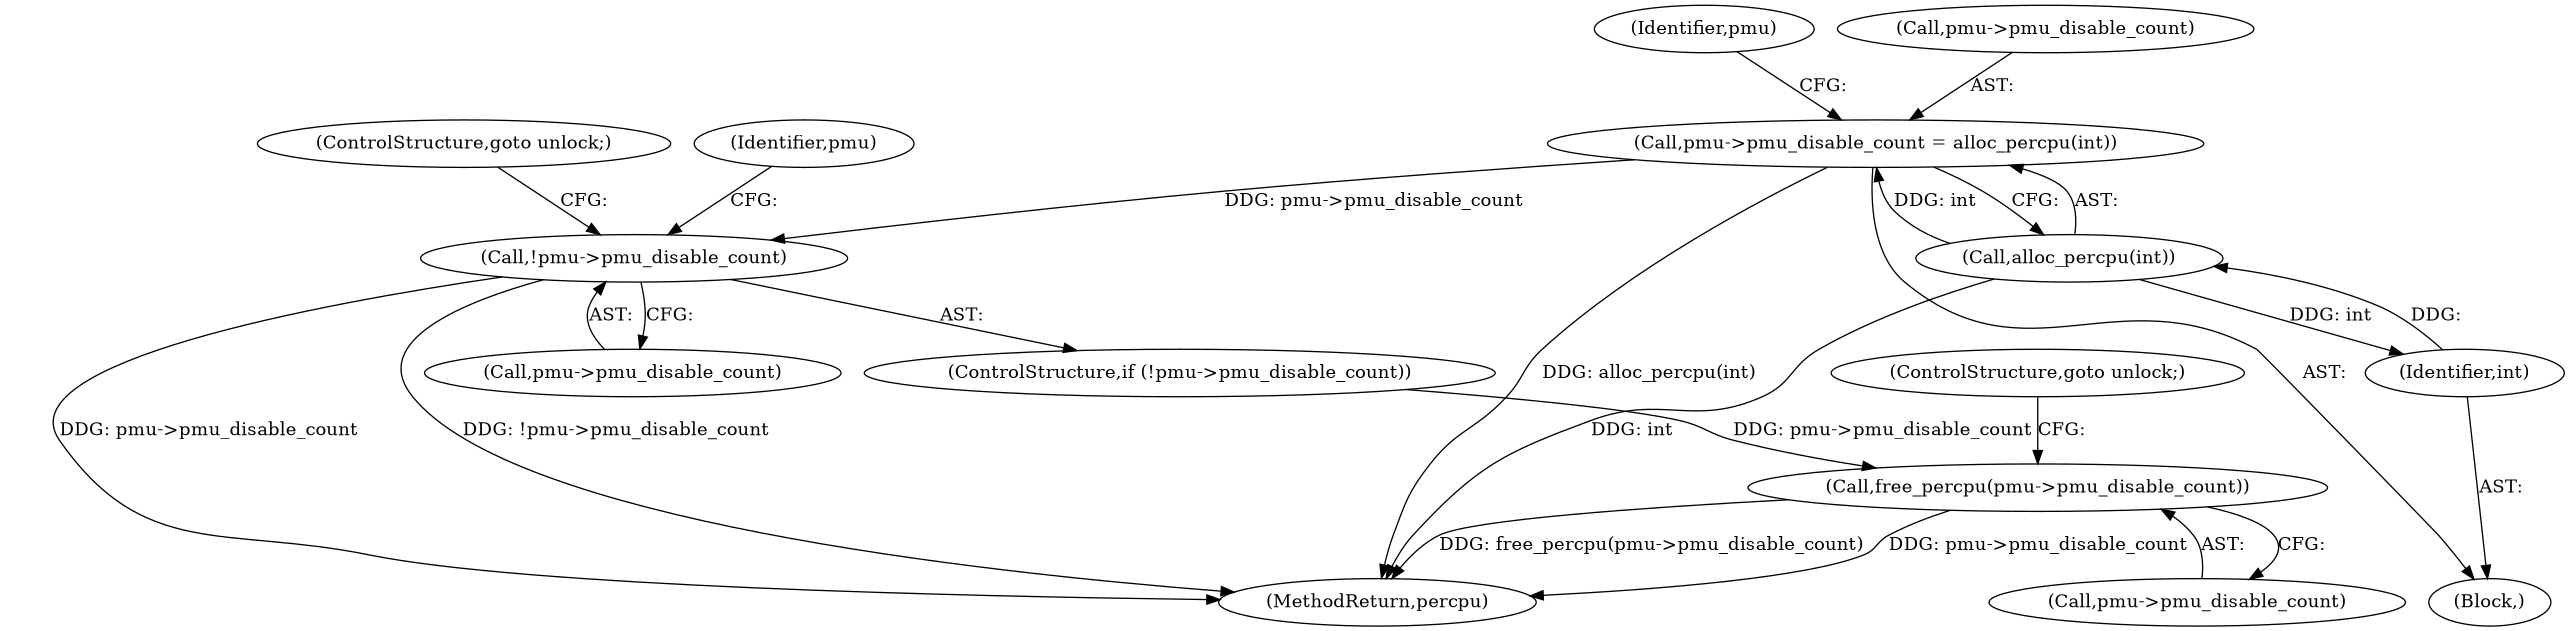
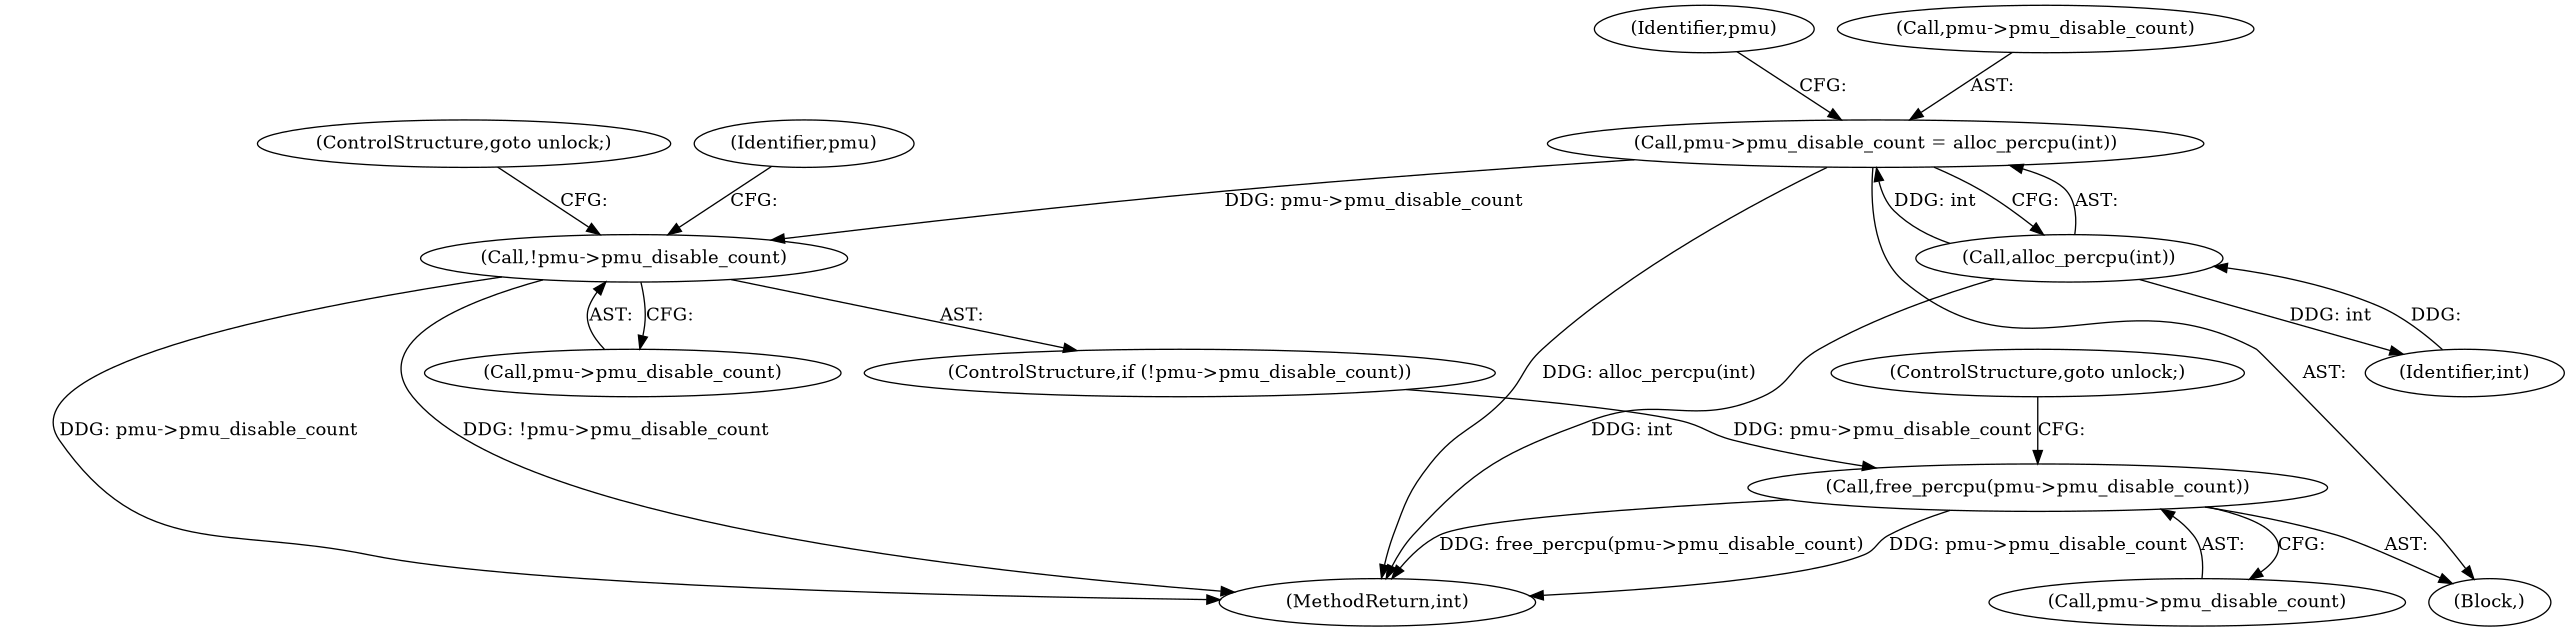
(2477, 481) -> (2326, 532)
(1377, 602) -> (1377, 602)
